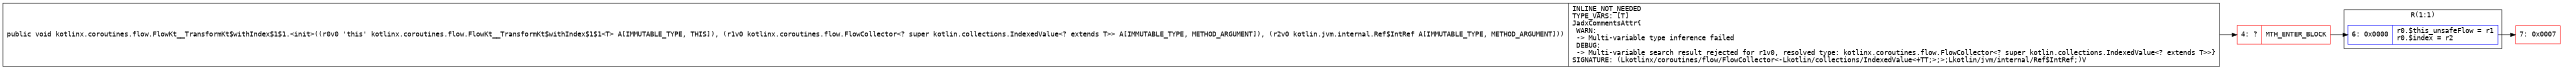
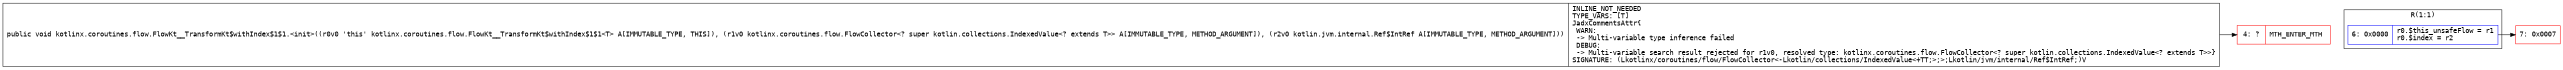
(2296, 35) -> (2296, 35)
(2337, 35) -> none
